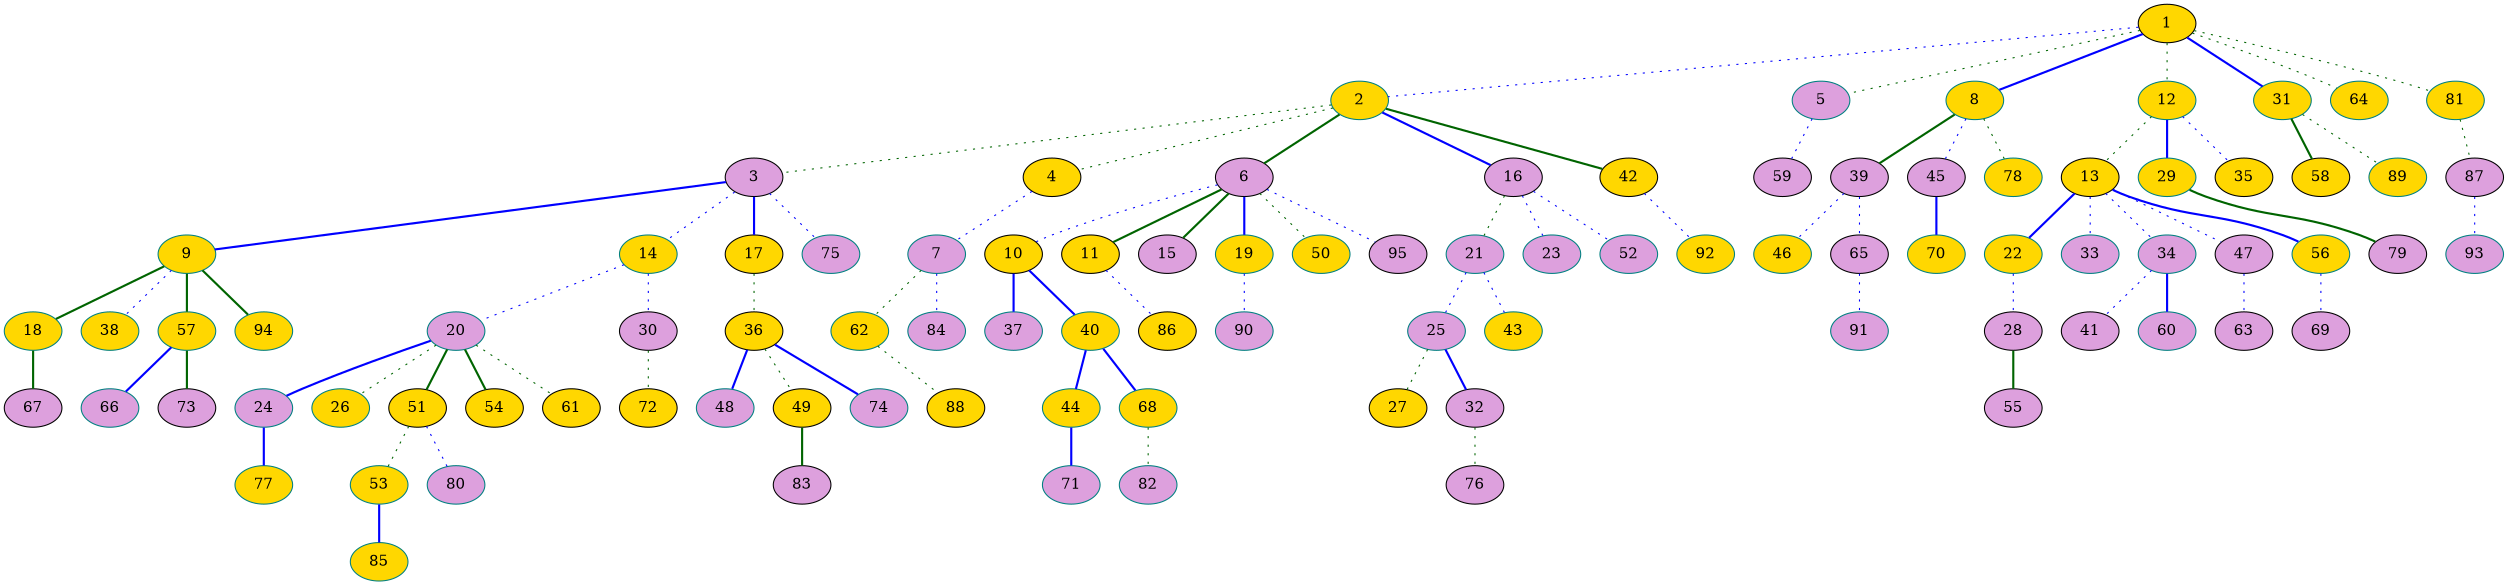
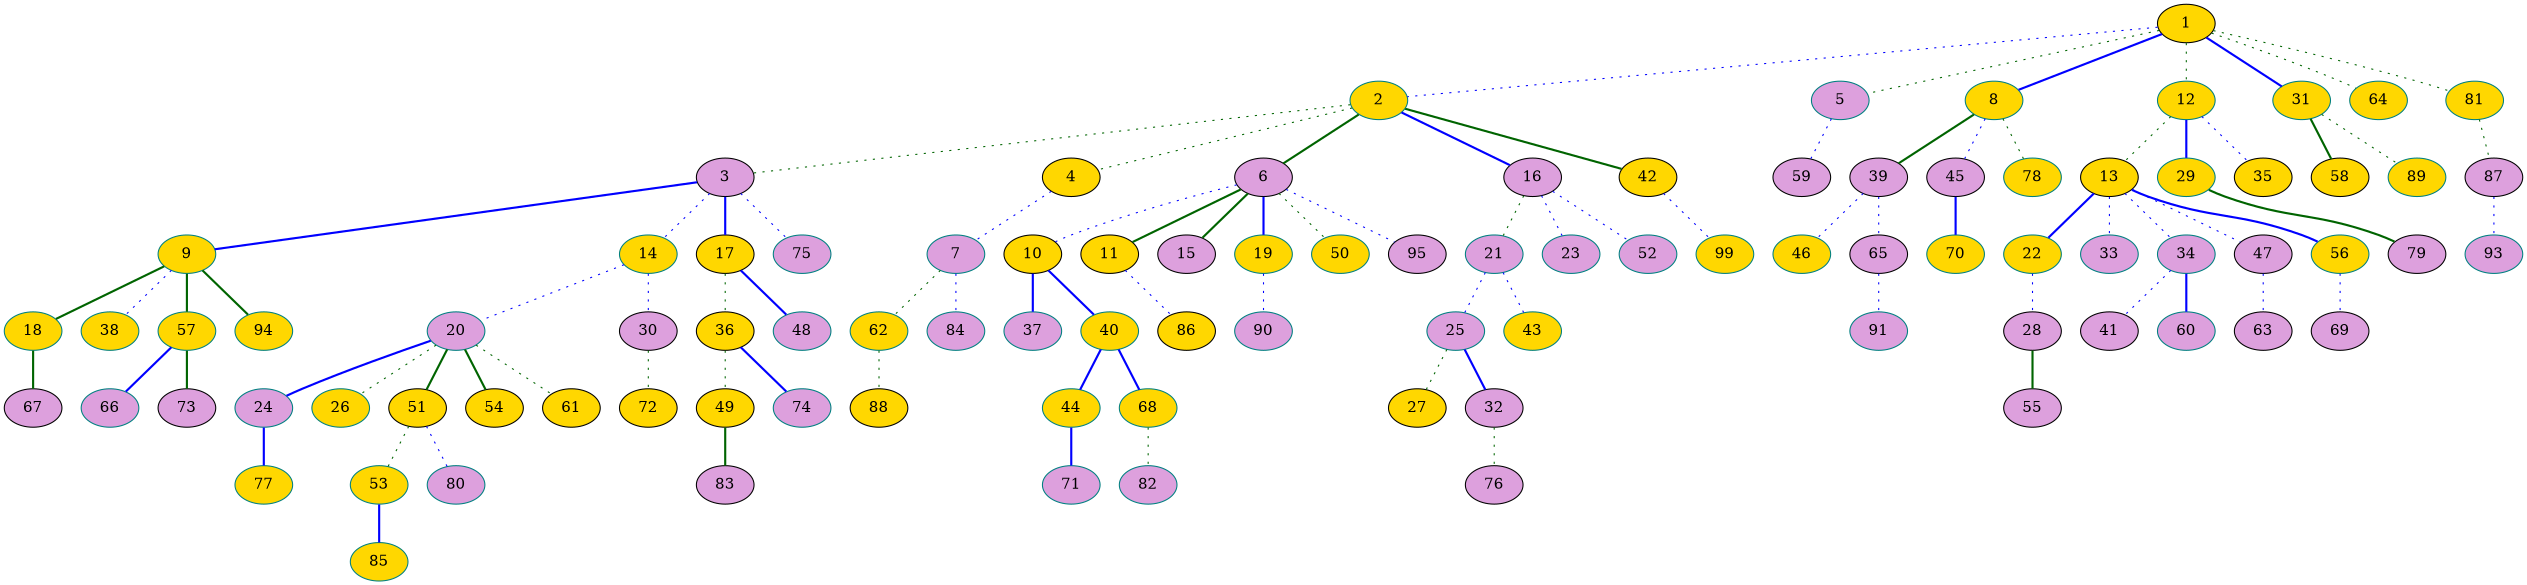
(1706, 254) -> (1725, 254)
(740, 369) -> (764, 293)
